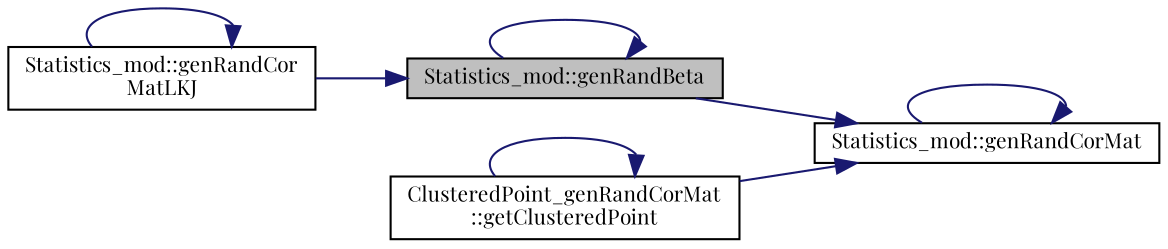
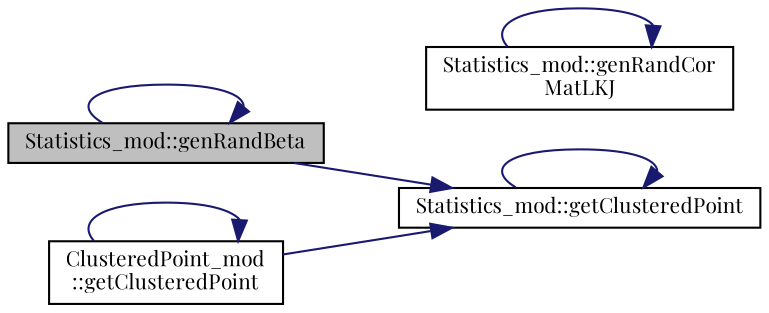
(351, 78) -> none
(987, 143) -> (580, 208)
(565, 208) -> (166, 273)
